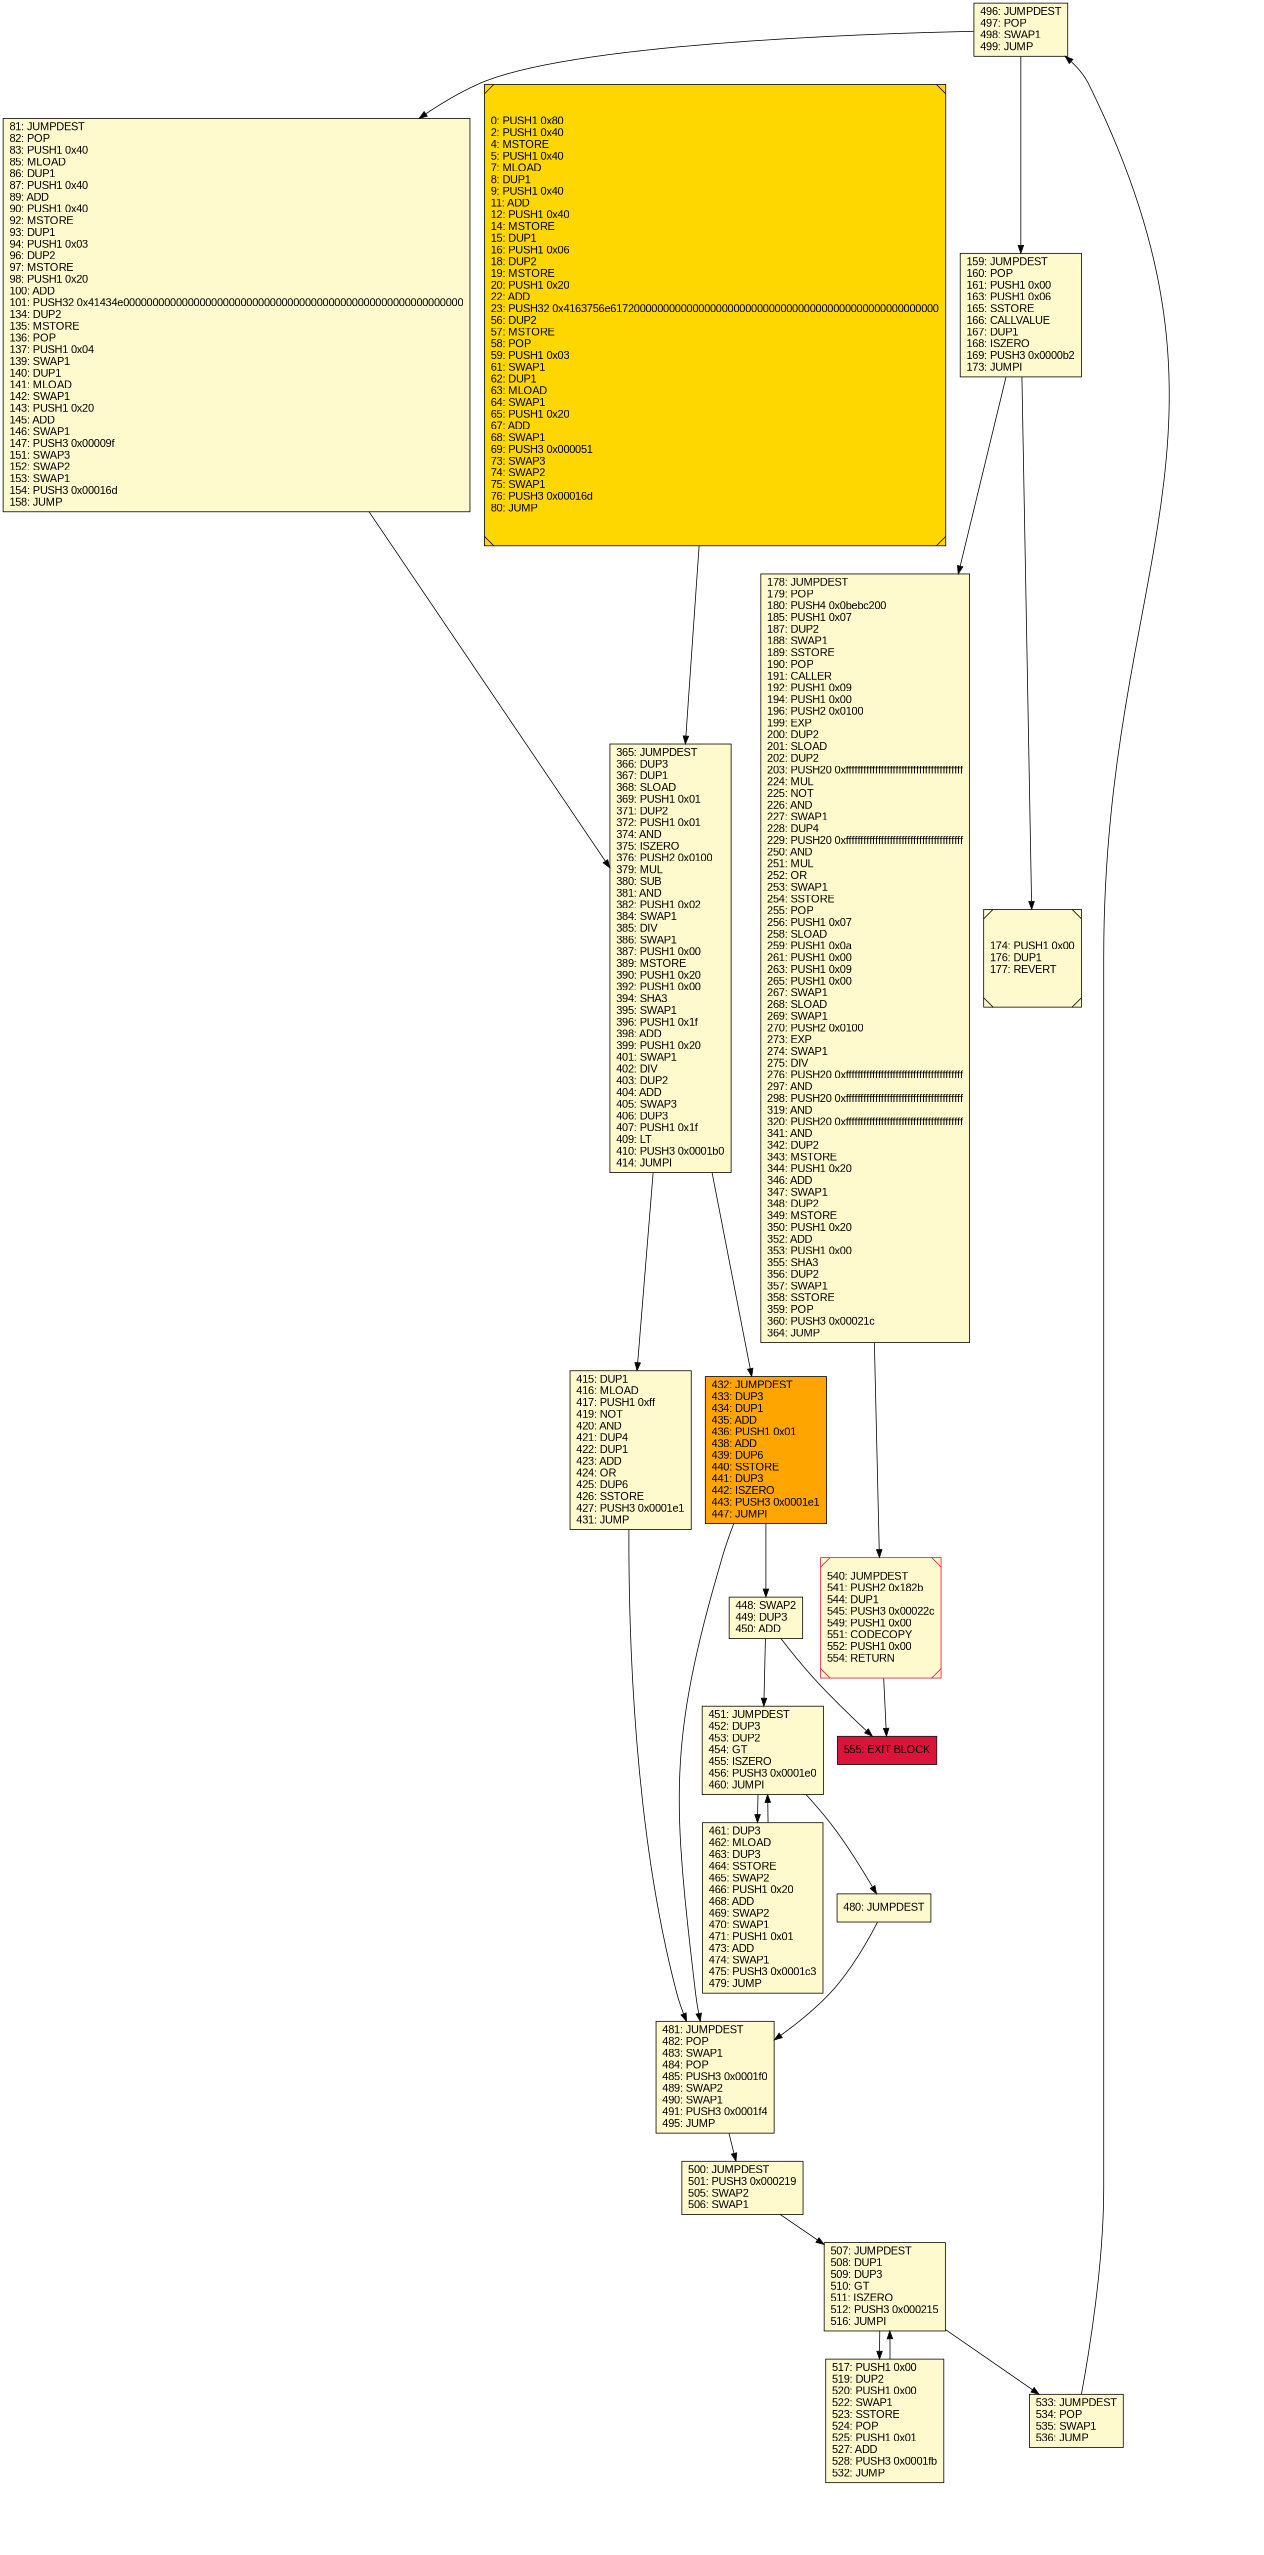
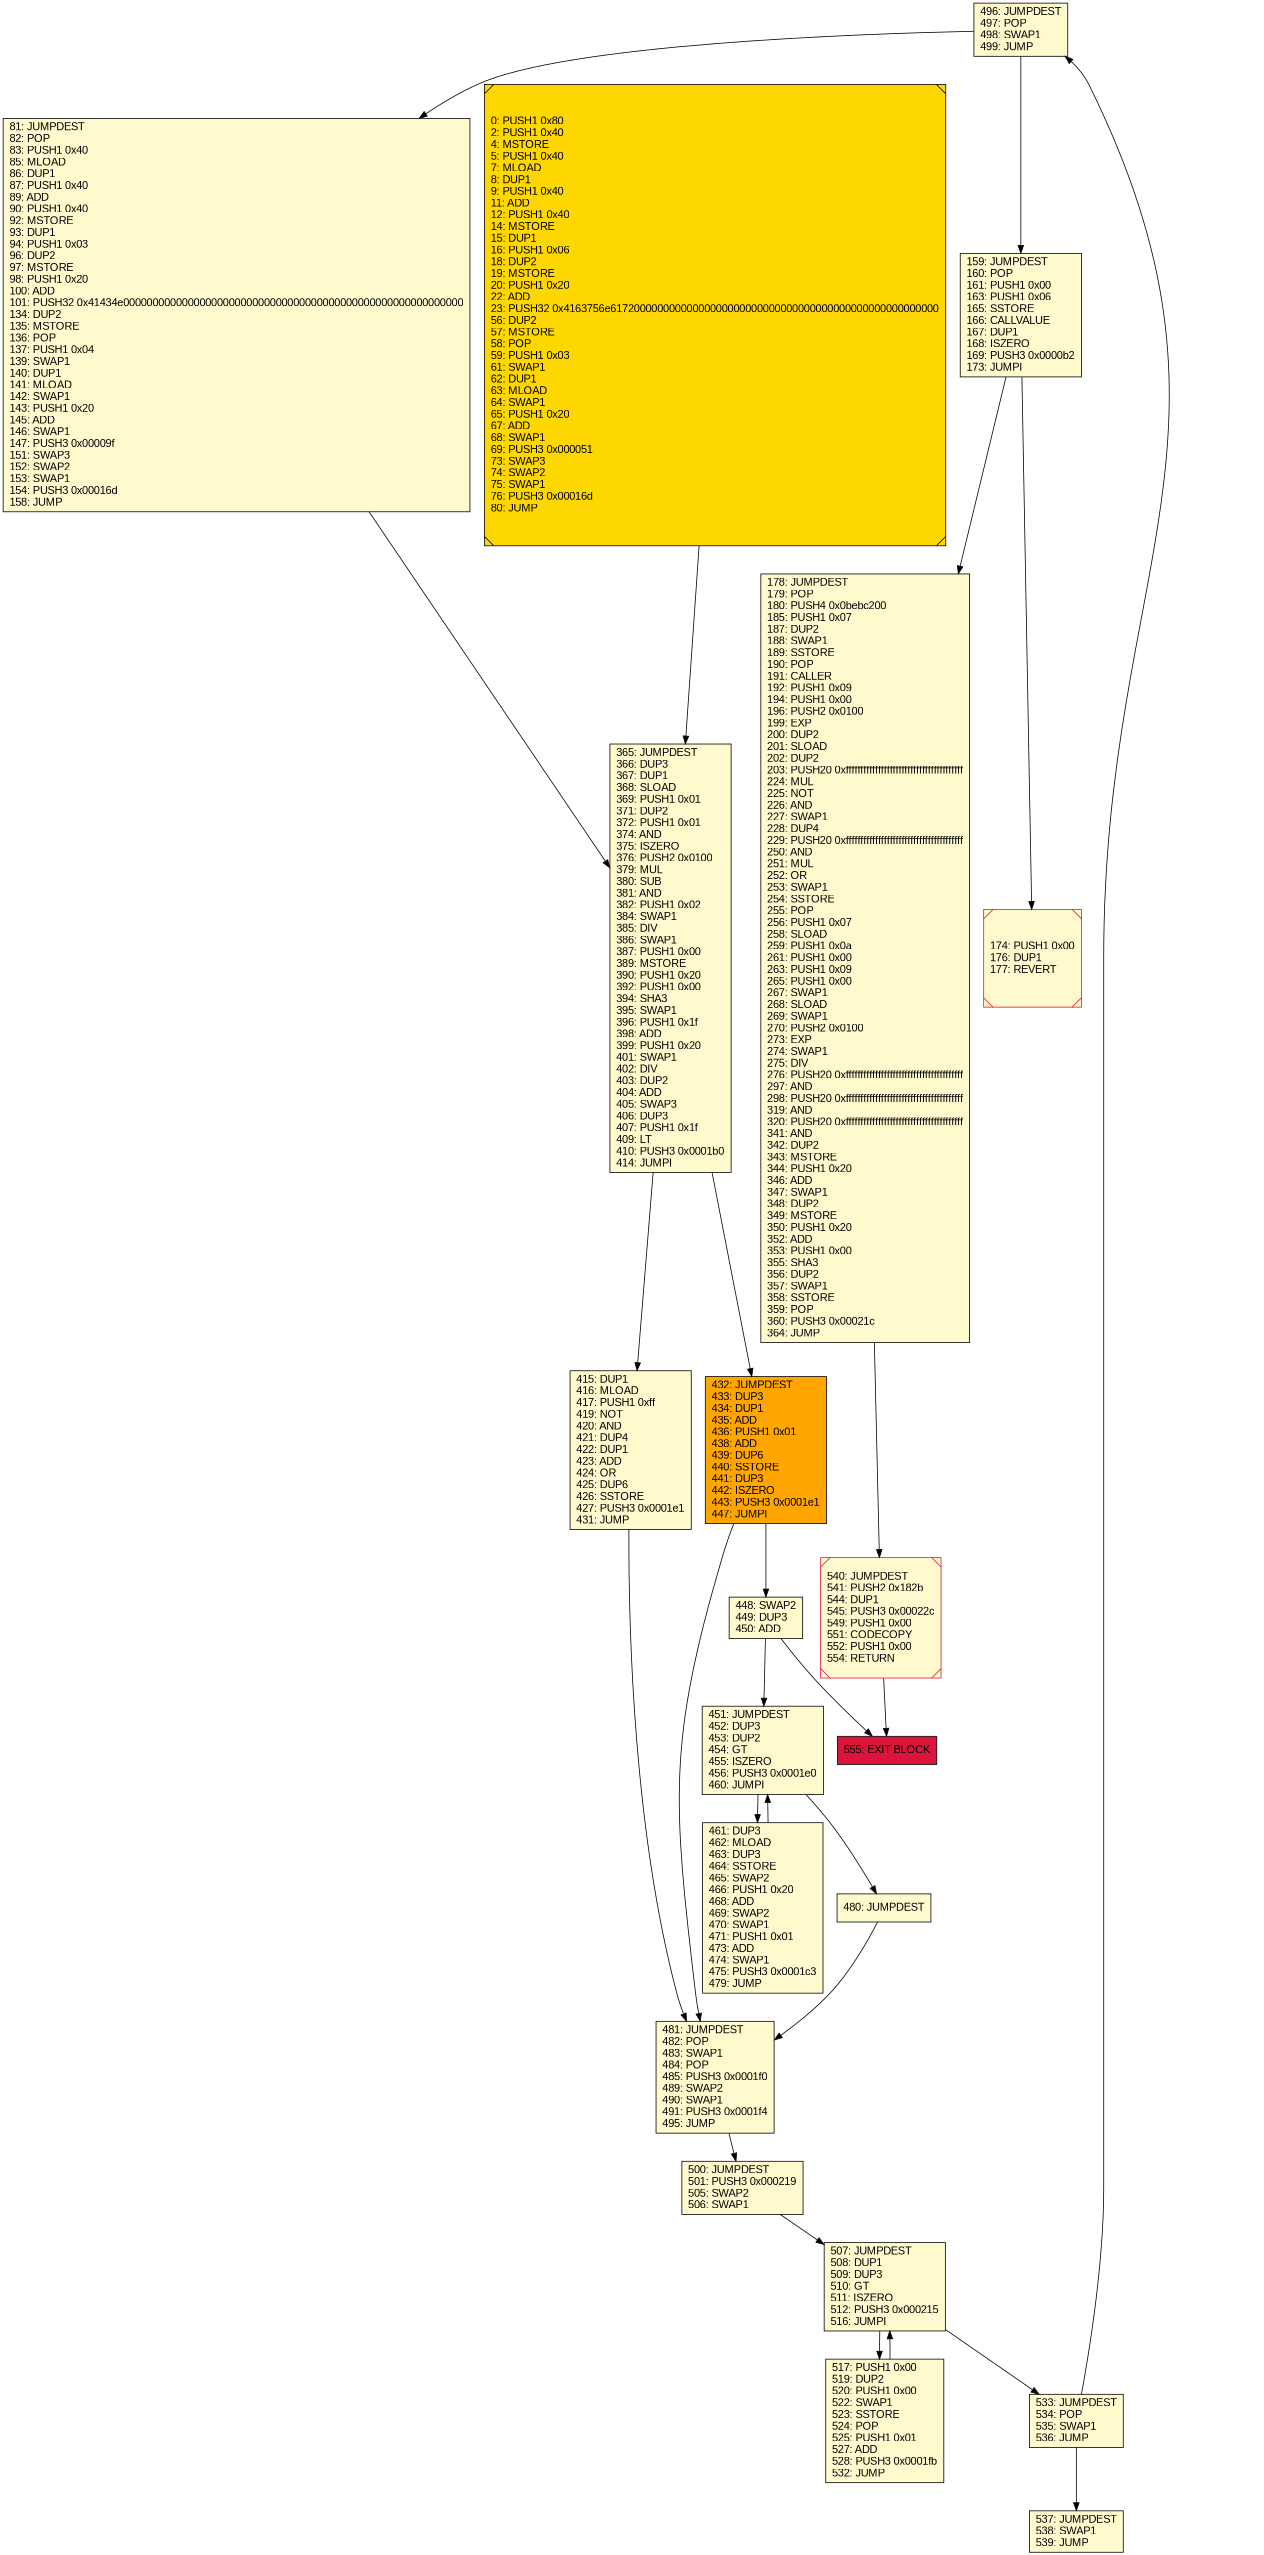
(1033, 958) -> (1033, 958)
none -> (1076, 2532)
